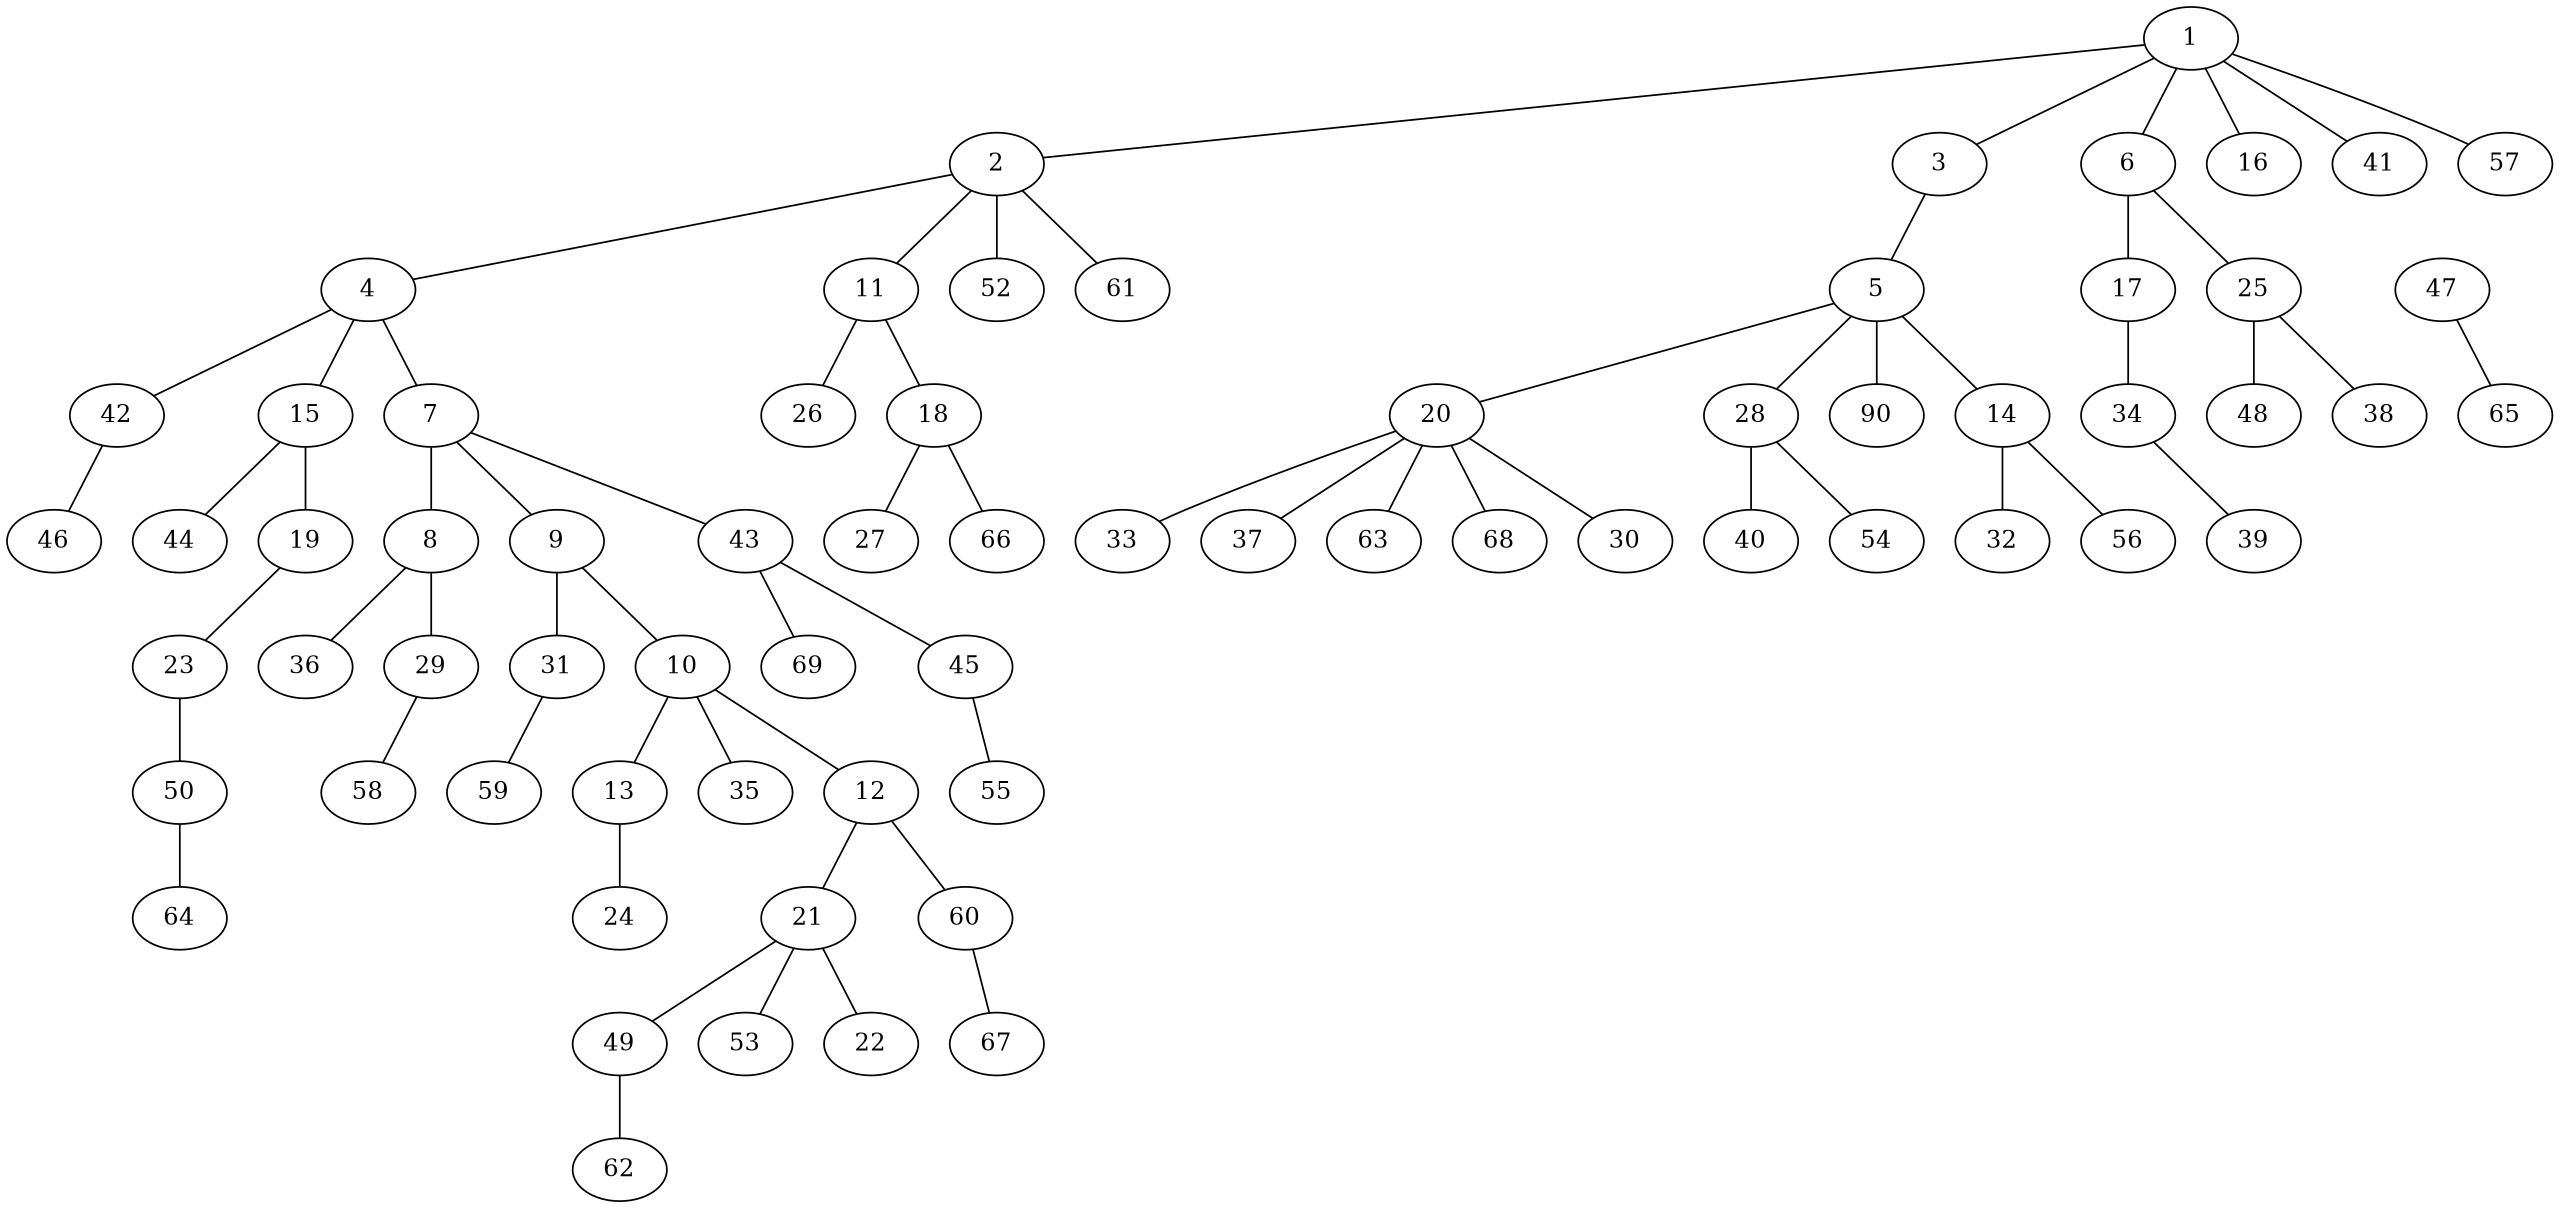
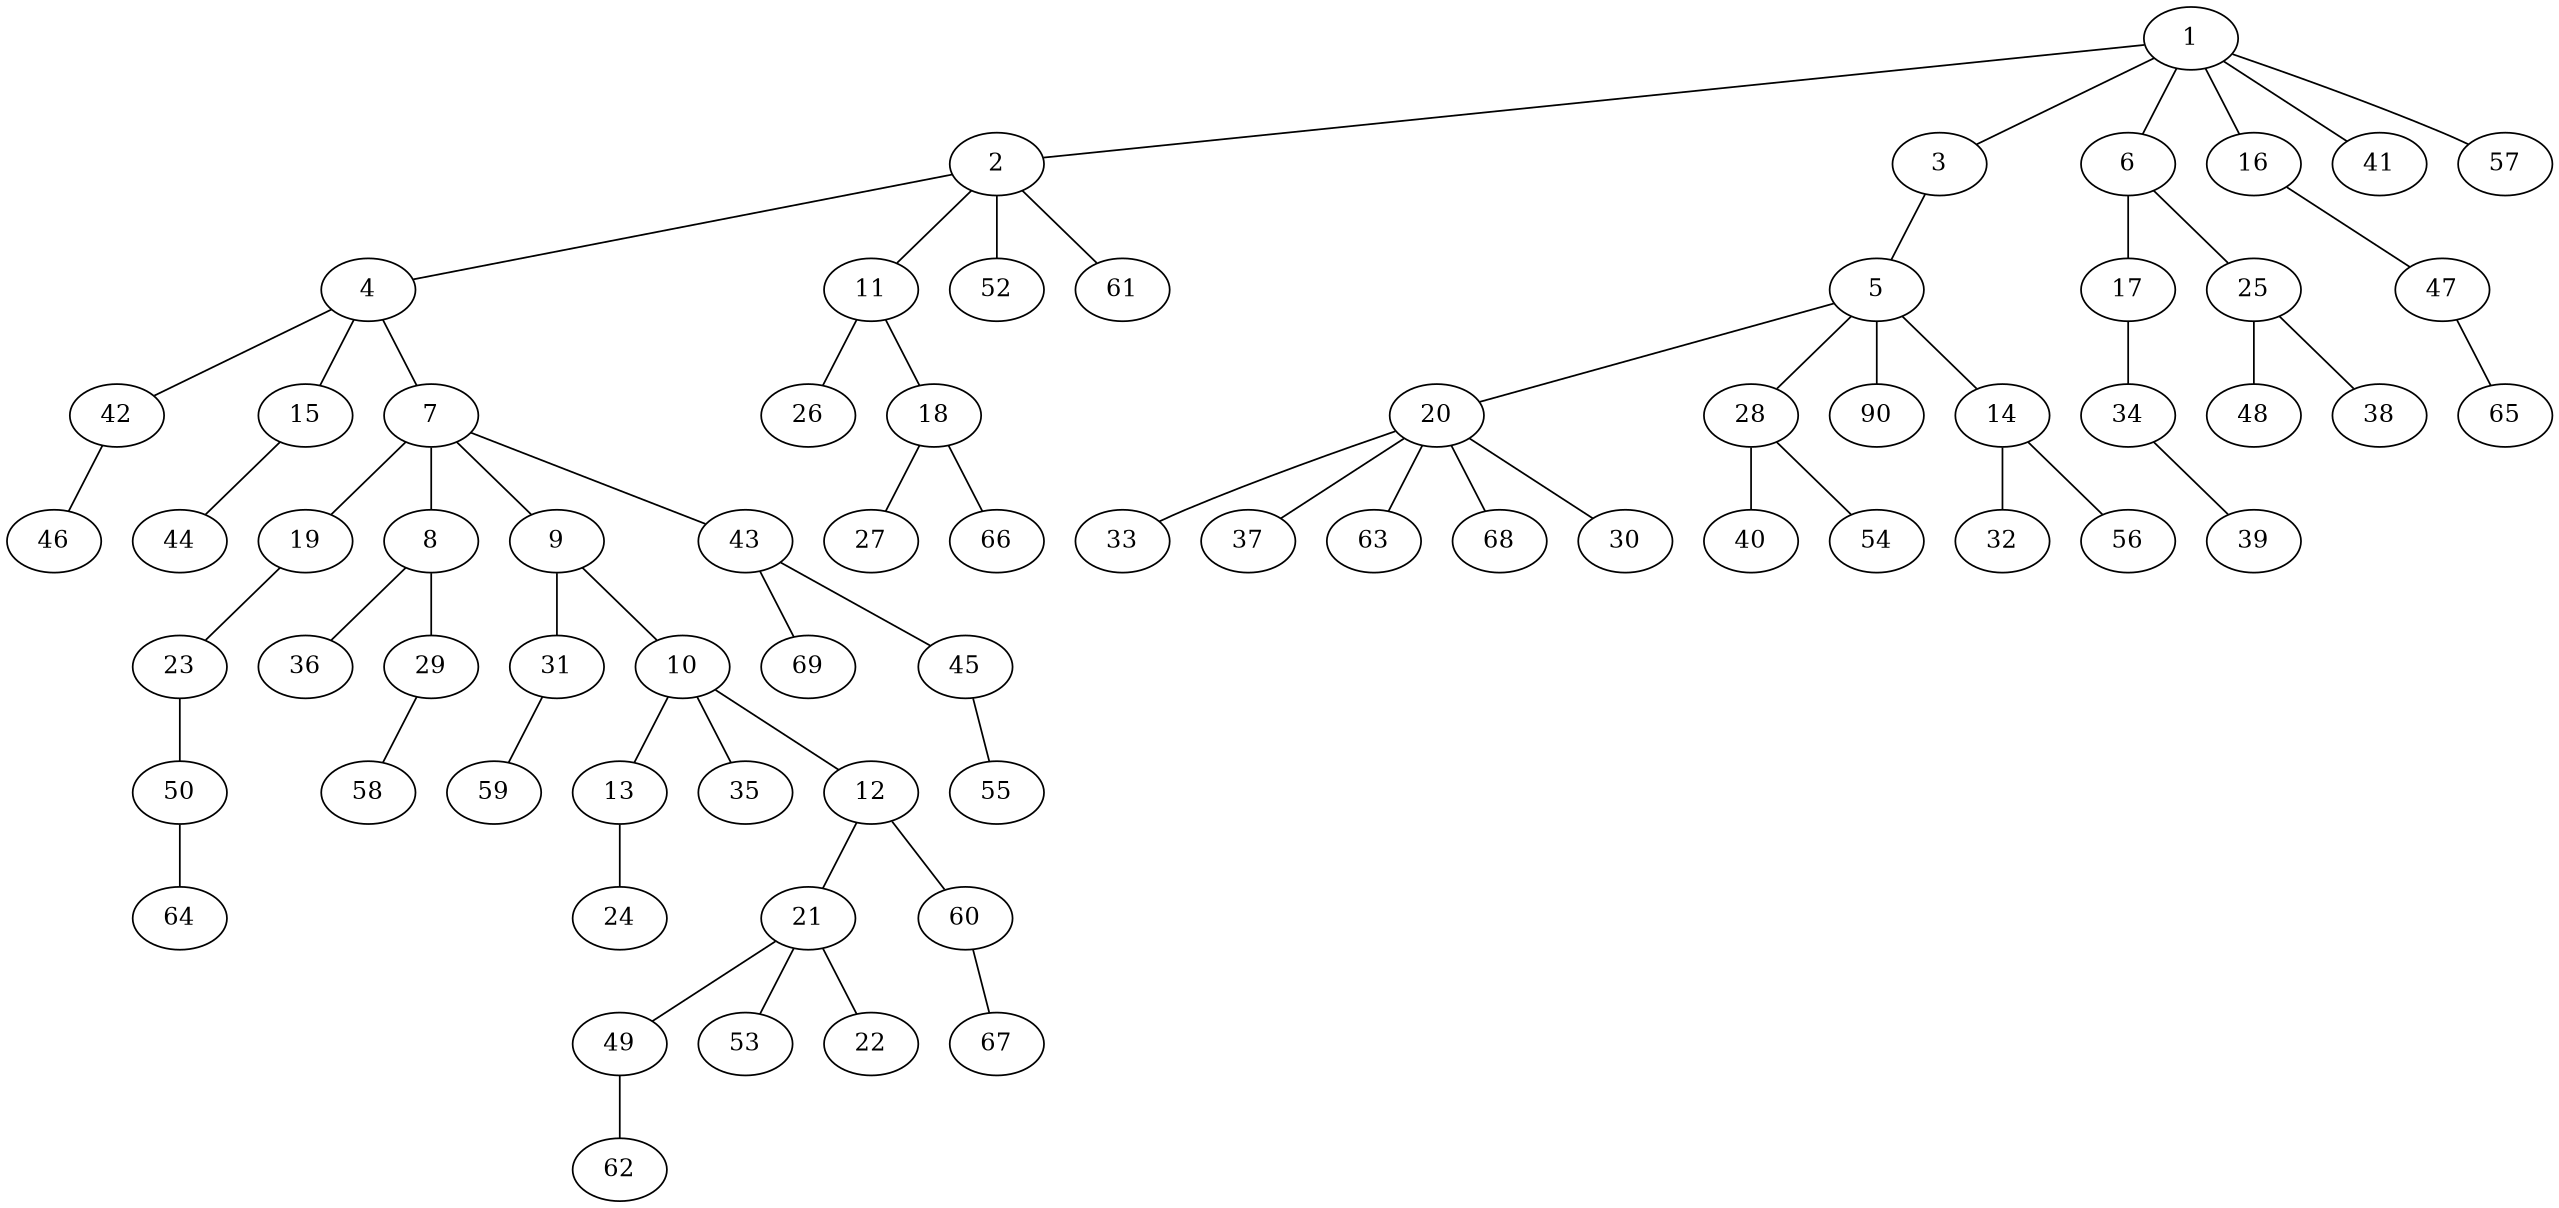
none -> (2348, 227)
(306, 479) -> (369, 478)
